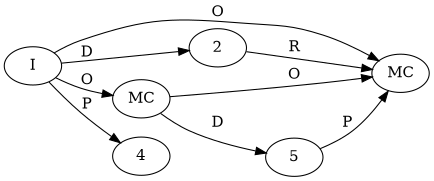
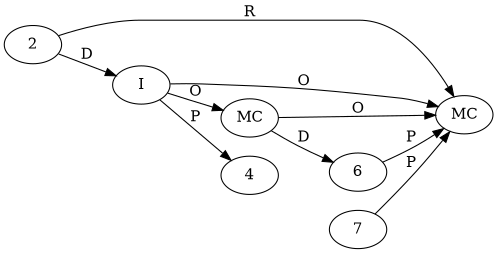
(120, 57) -> (82, 63)
(294, 157) -> (358, 172)
none -> (358, 230)
